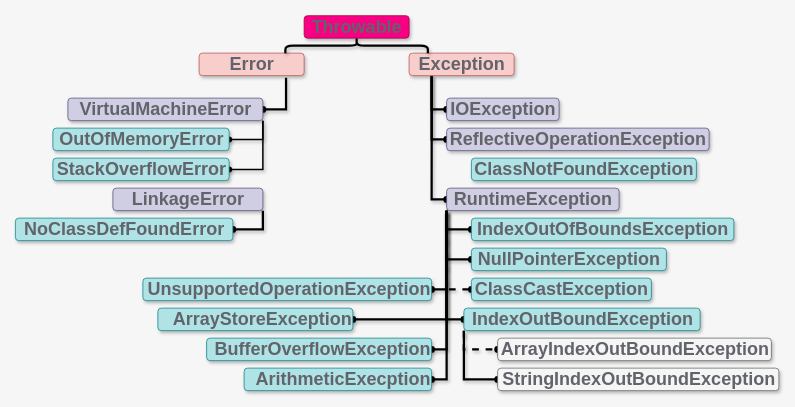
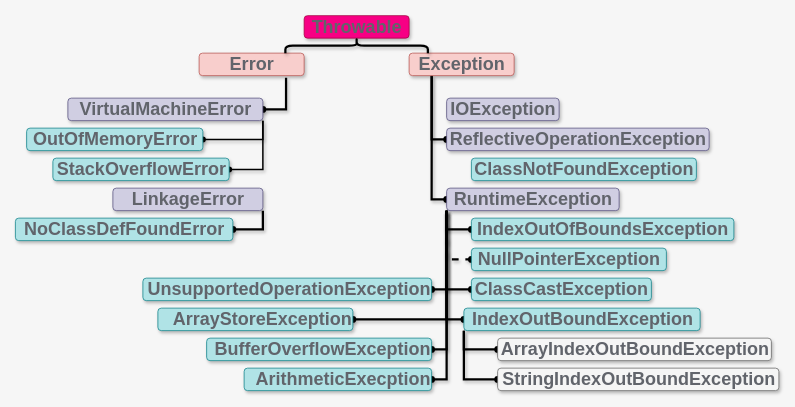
(438, 109) -> none
(141, 139) -> (115, 139)
(457, 259) -> (457, 259)
(458, 289) -> (458, 289)
(480, 349) -> (480, 349)
